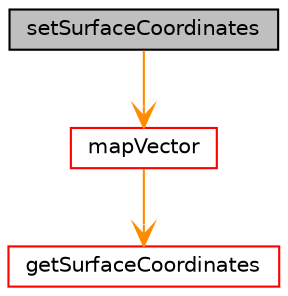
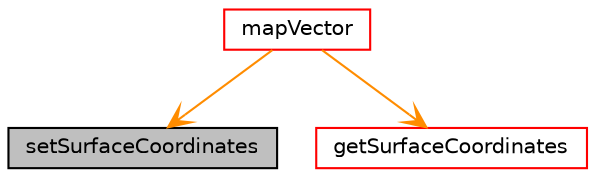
(144, 78) -> (229, 82)
